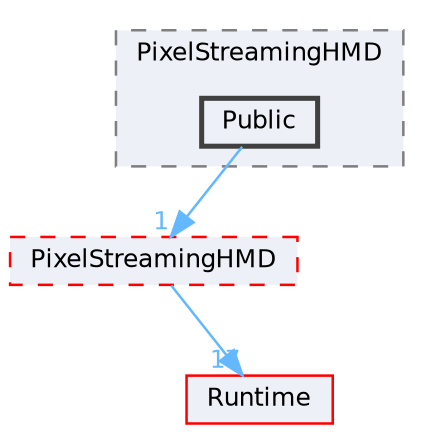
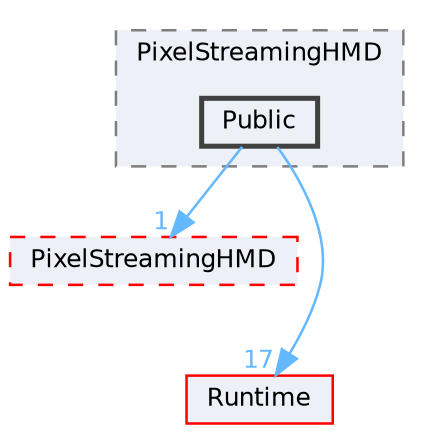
(199, 320) -> (322, 248)
